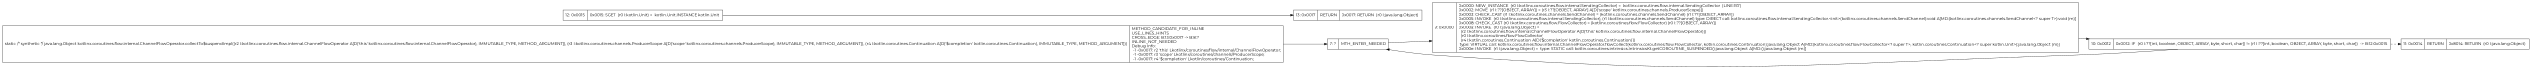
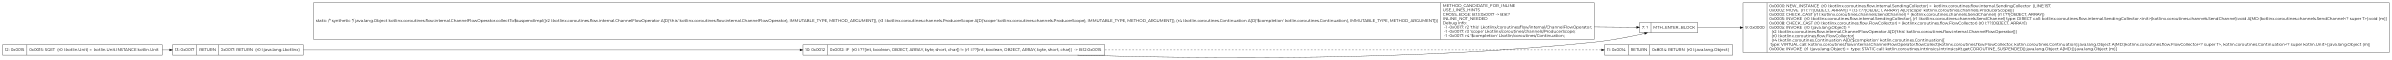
(1381, 15) -> (261, 50)
(2082, 39) -> (552, 50)
(1363, 44) -> (1674, 27)
